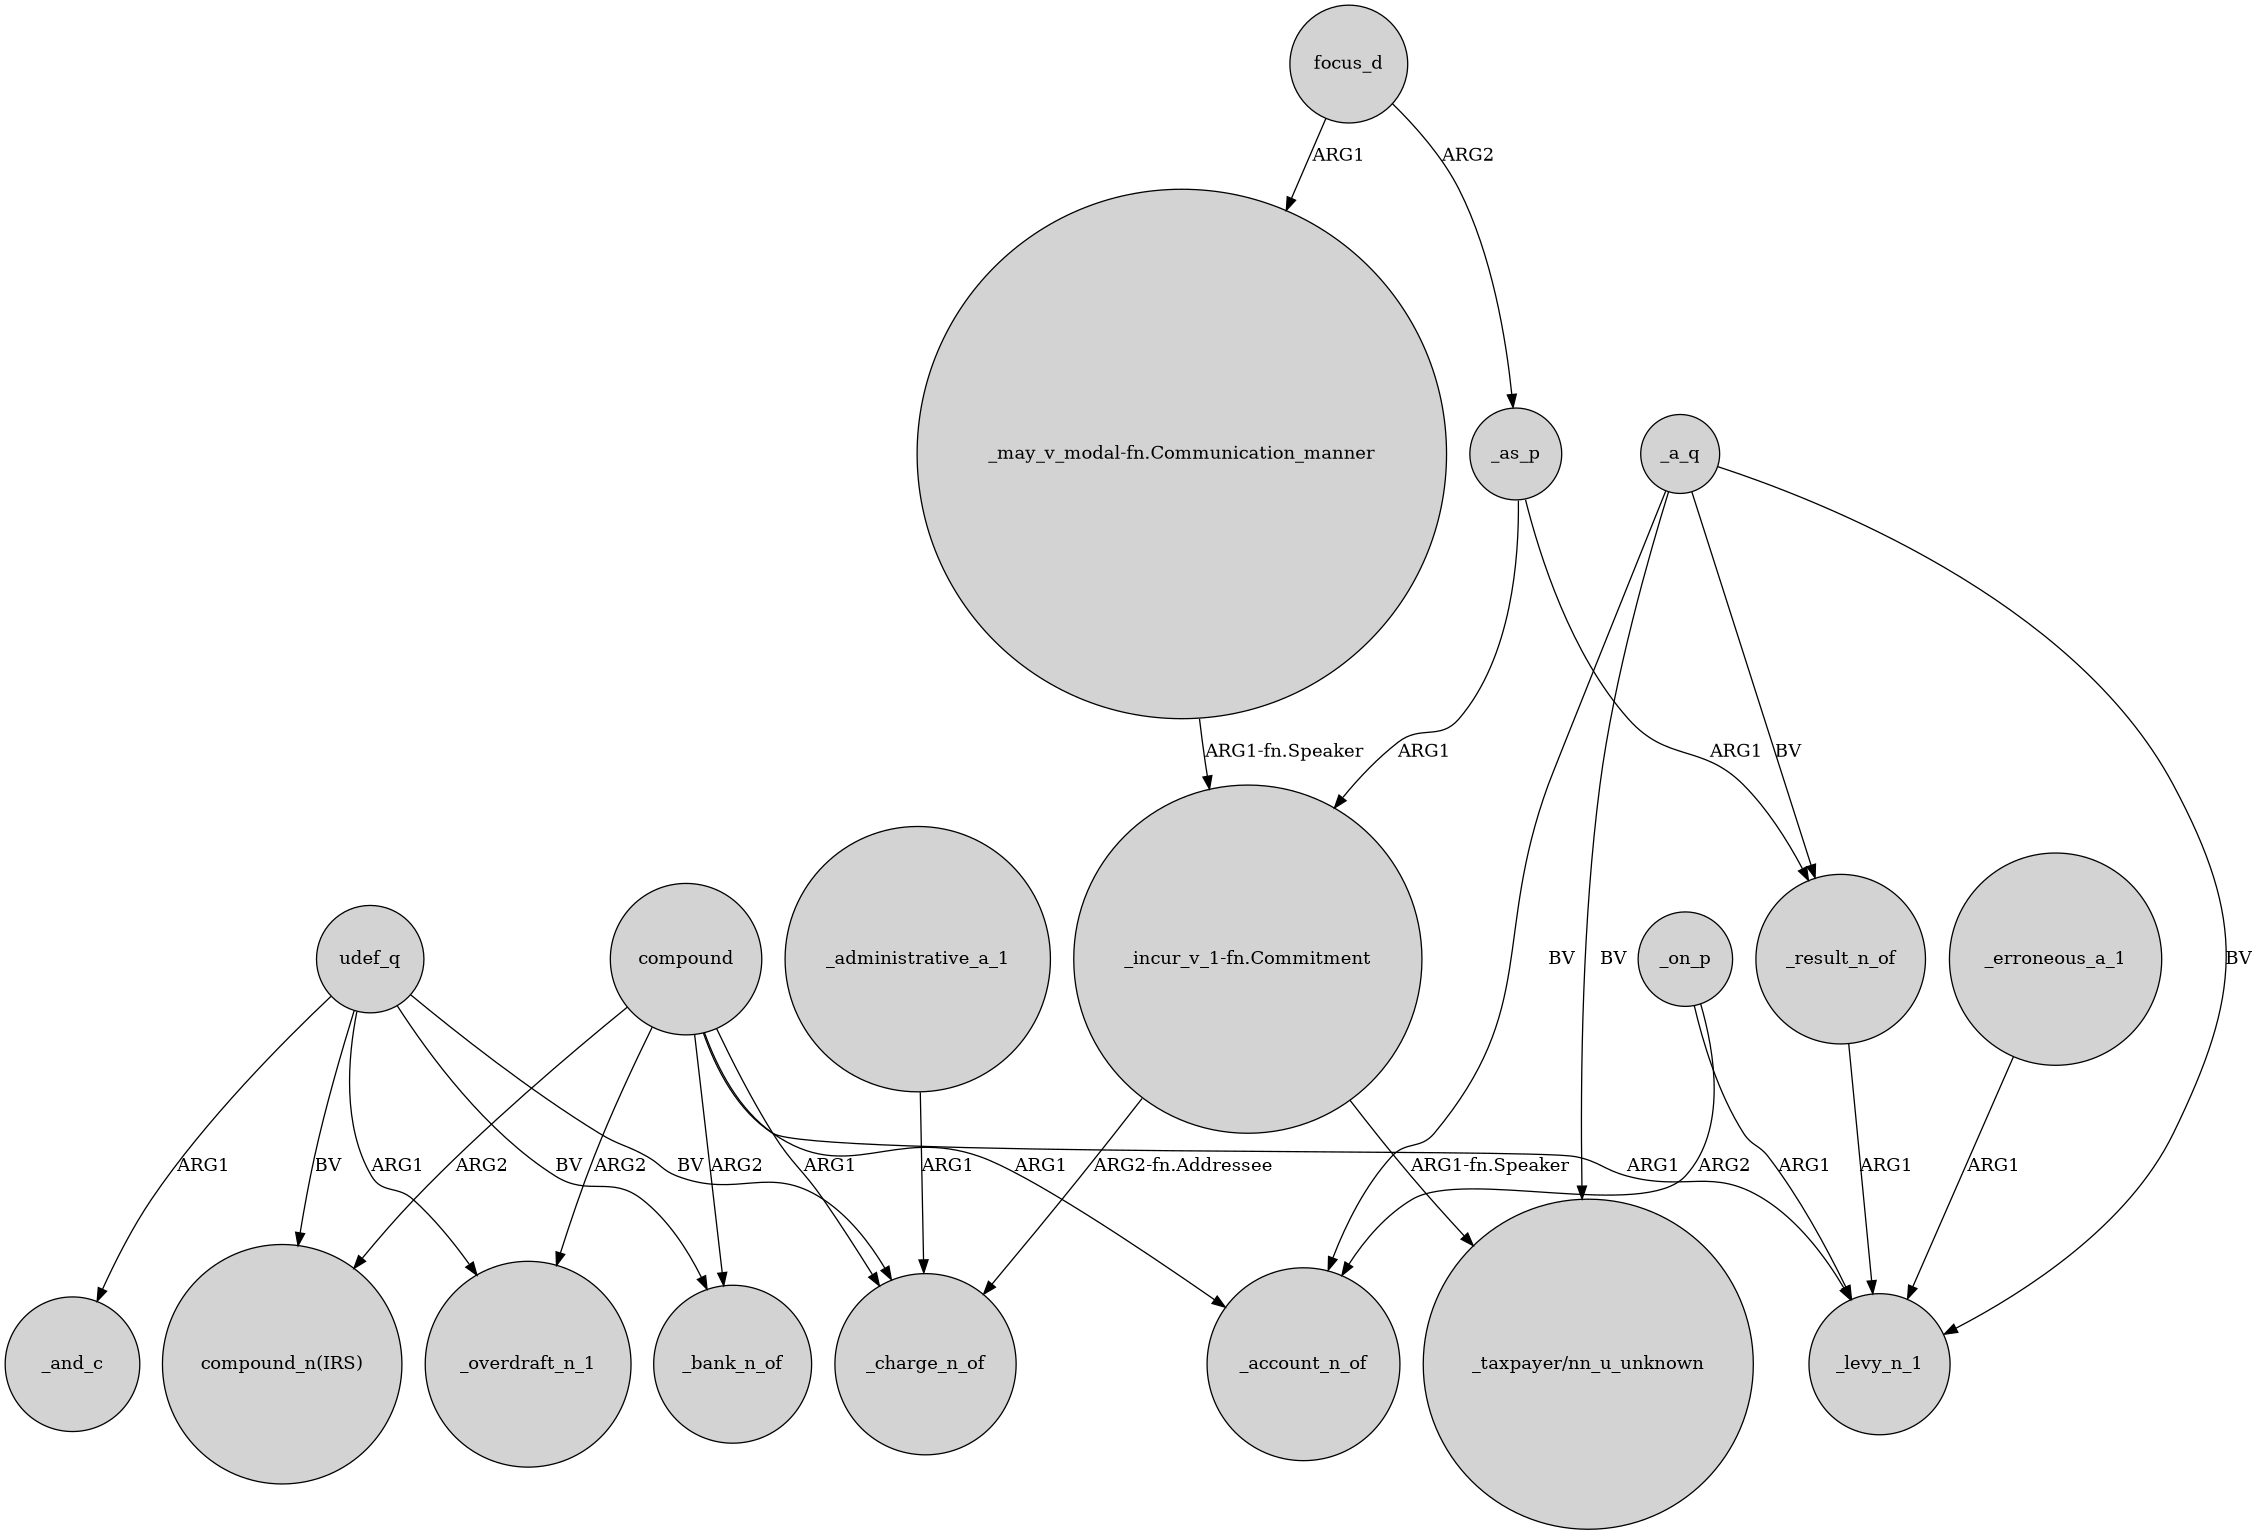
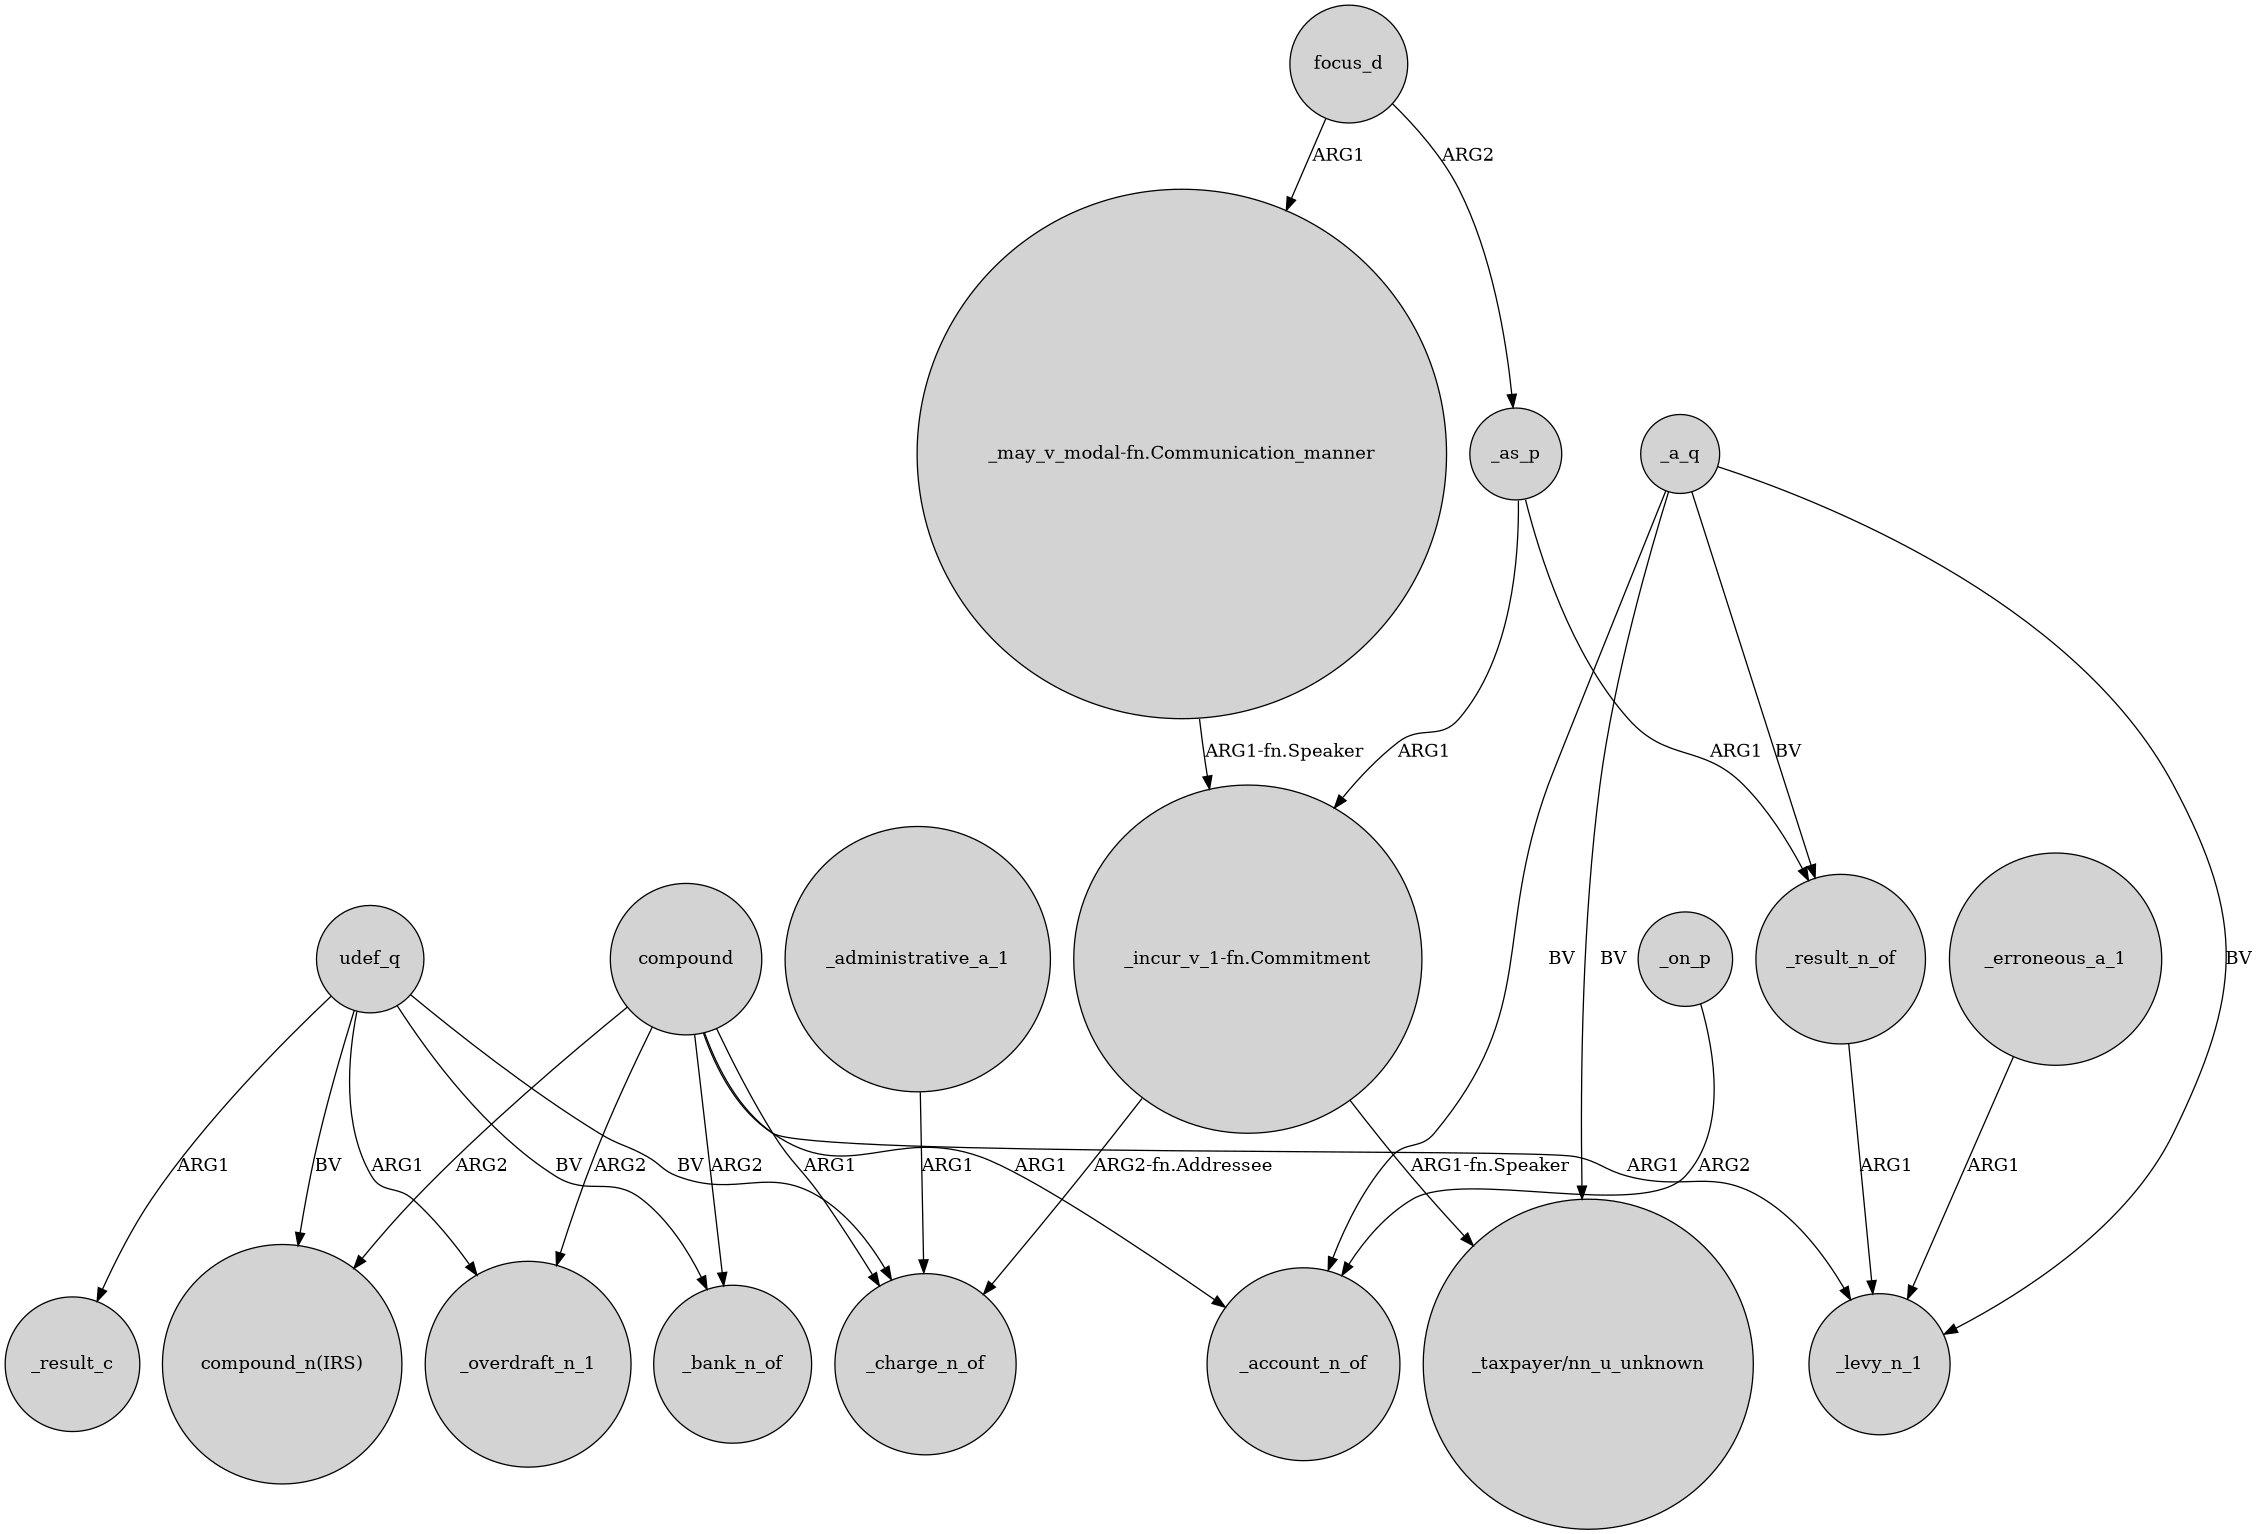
(1762, 1150) -> none
(72, 1364) -> (72, 1364)
